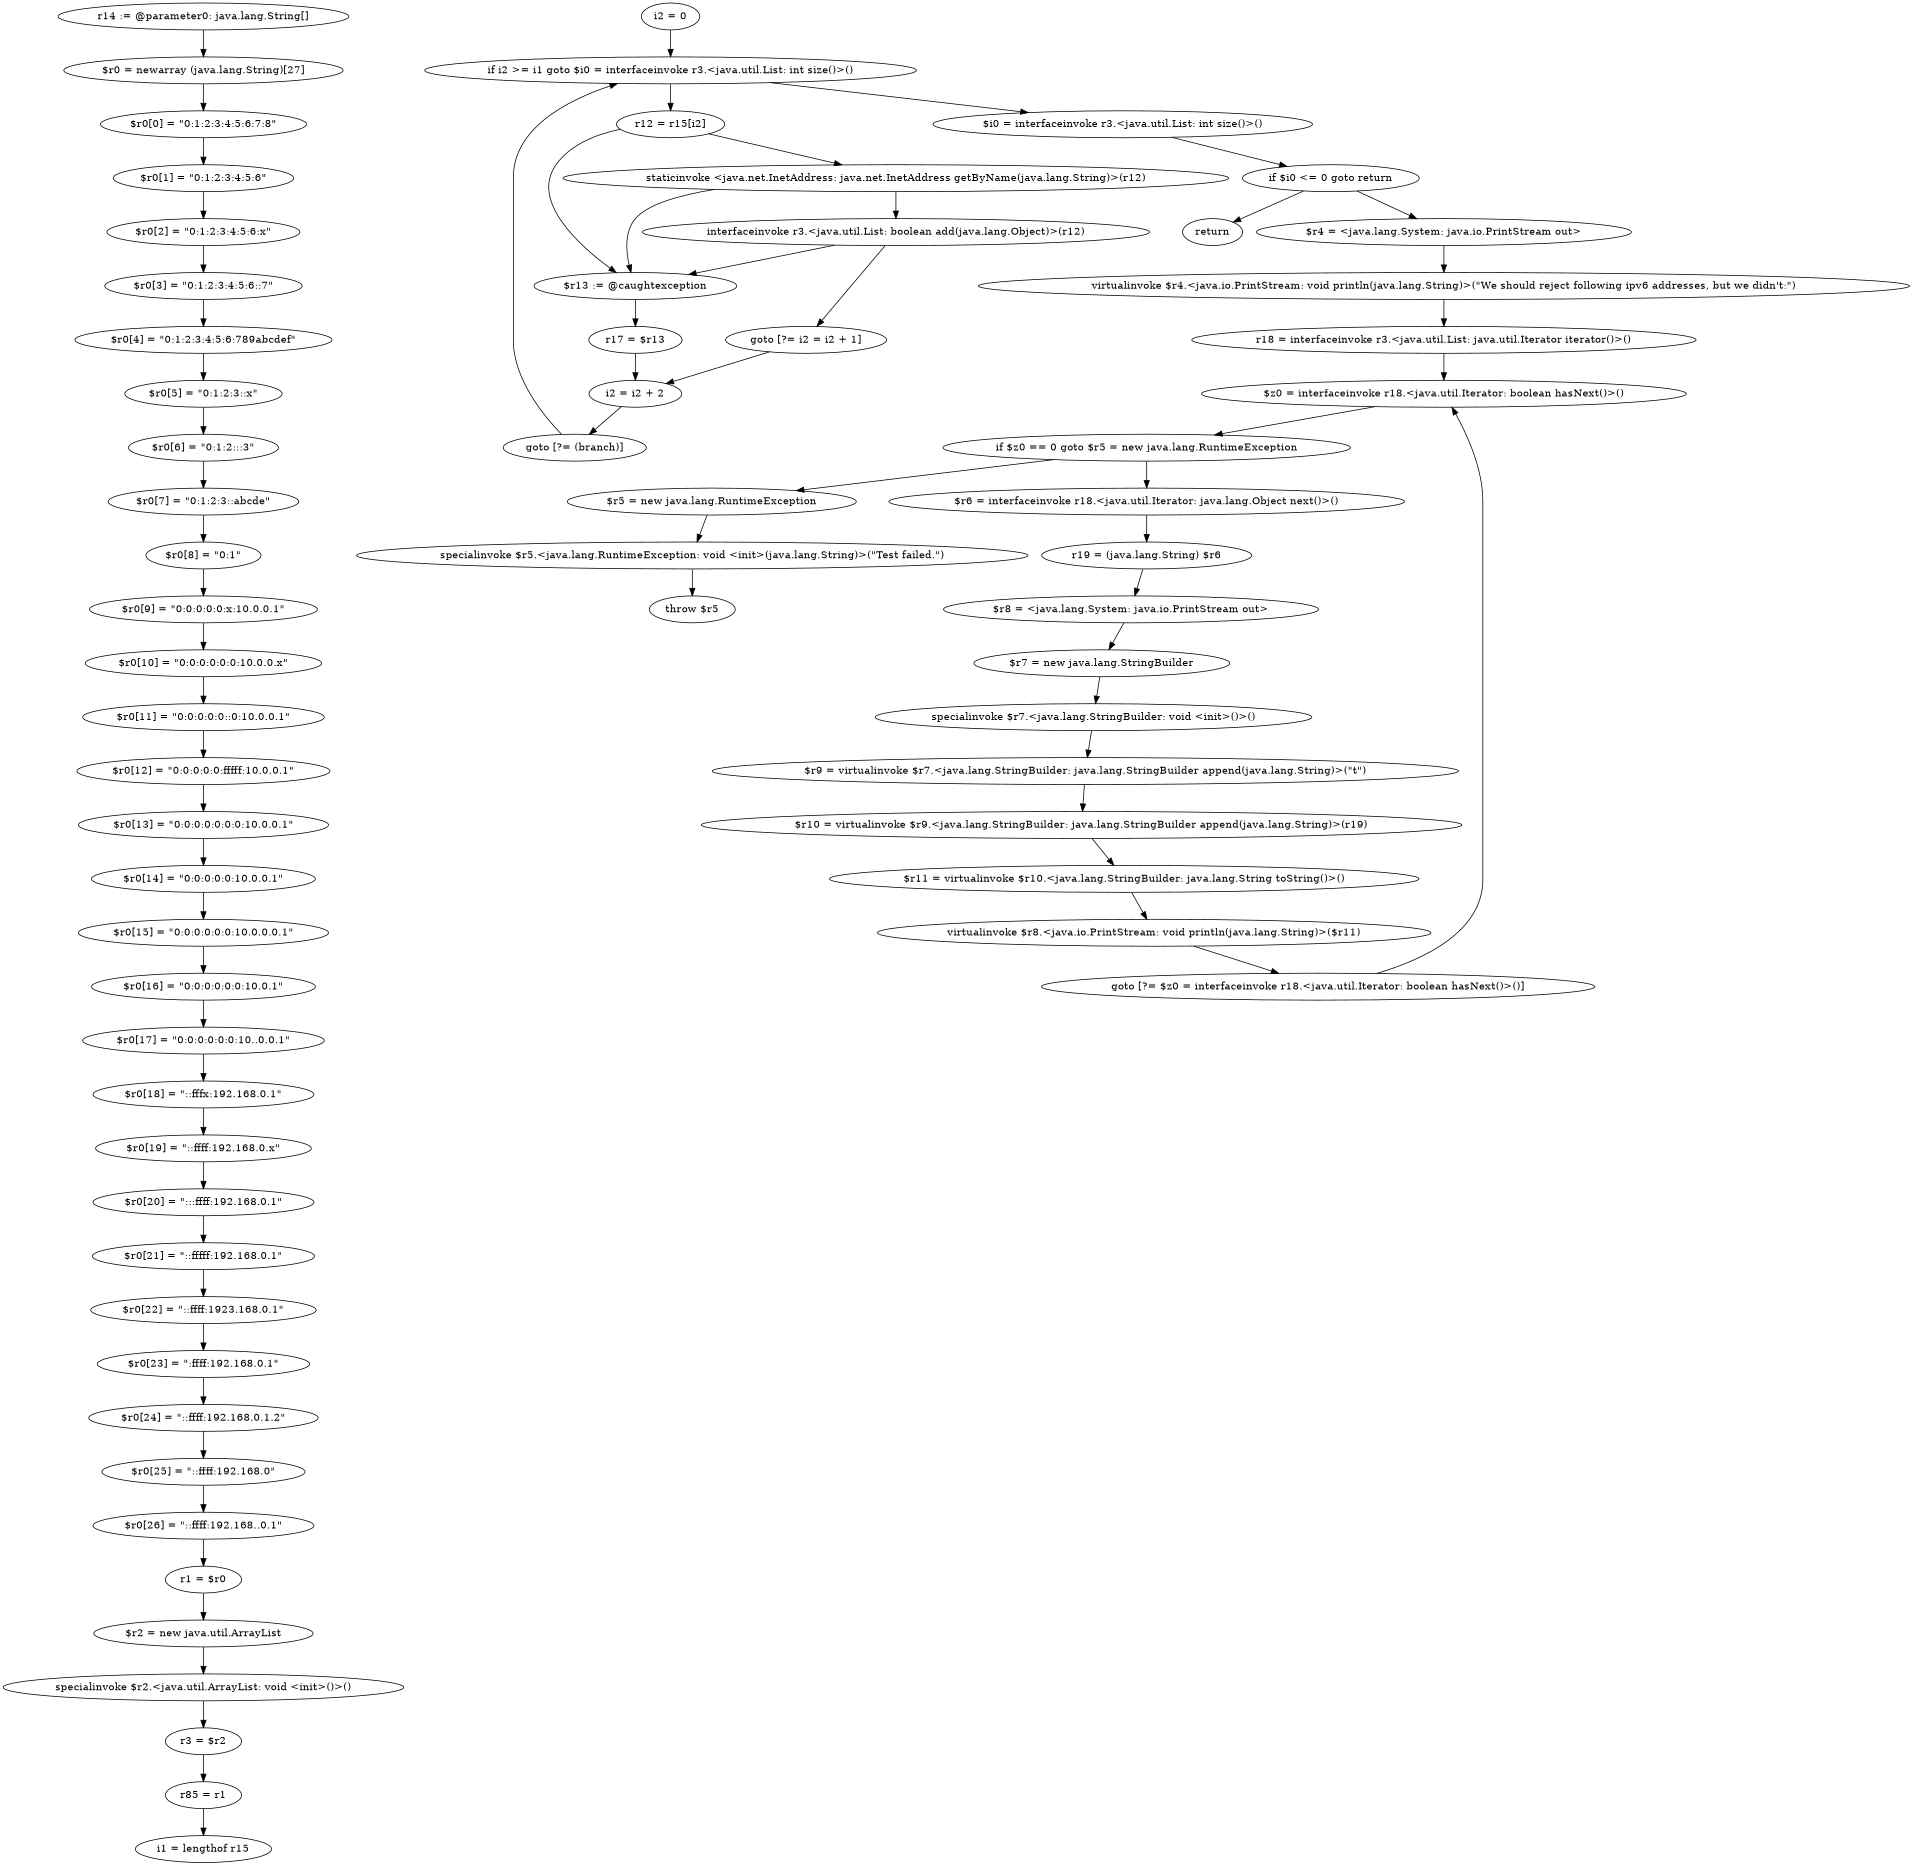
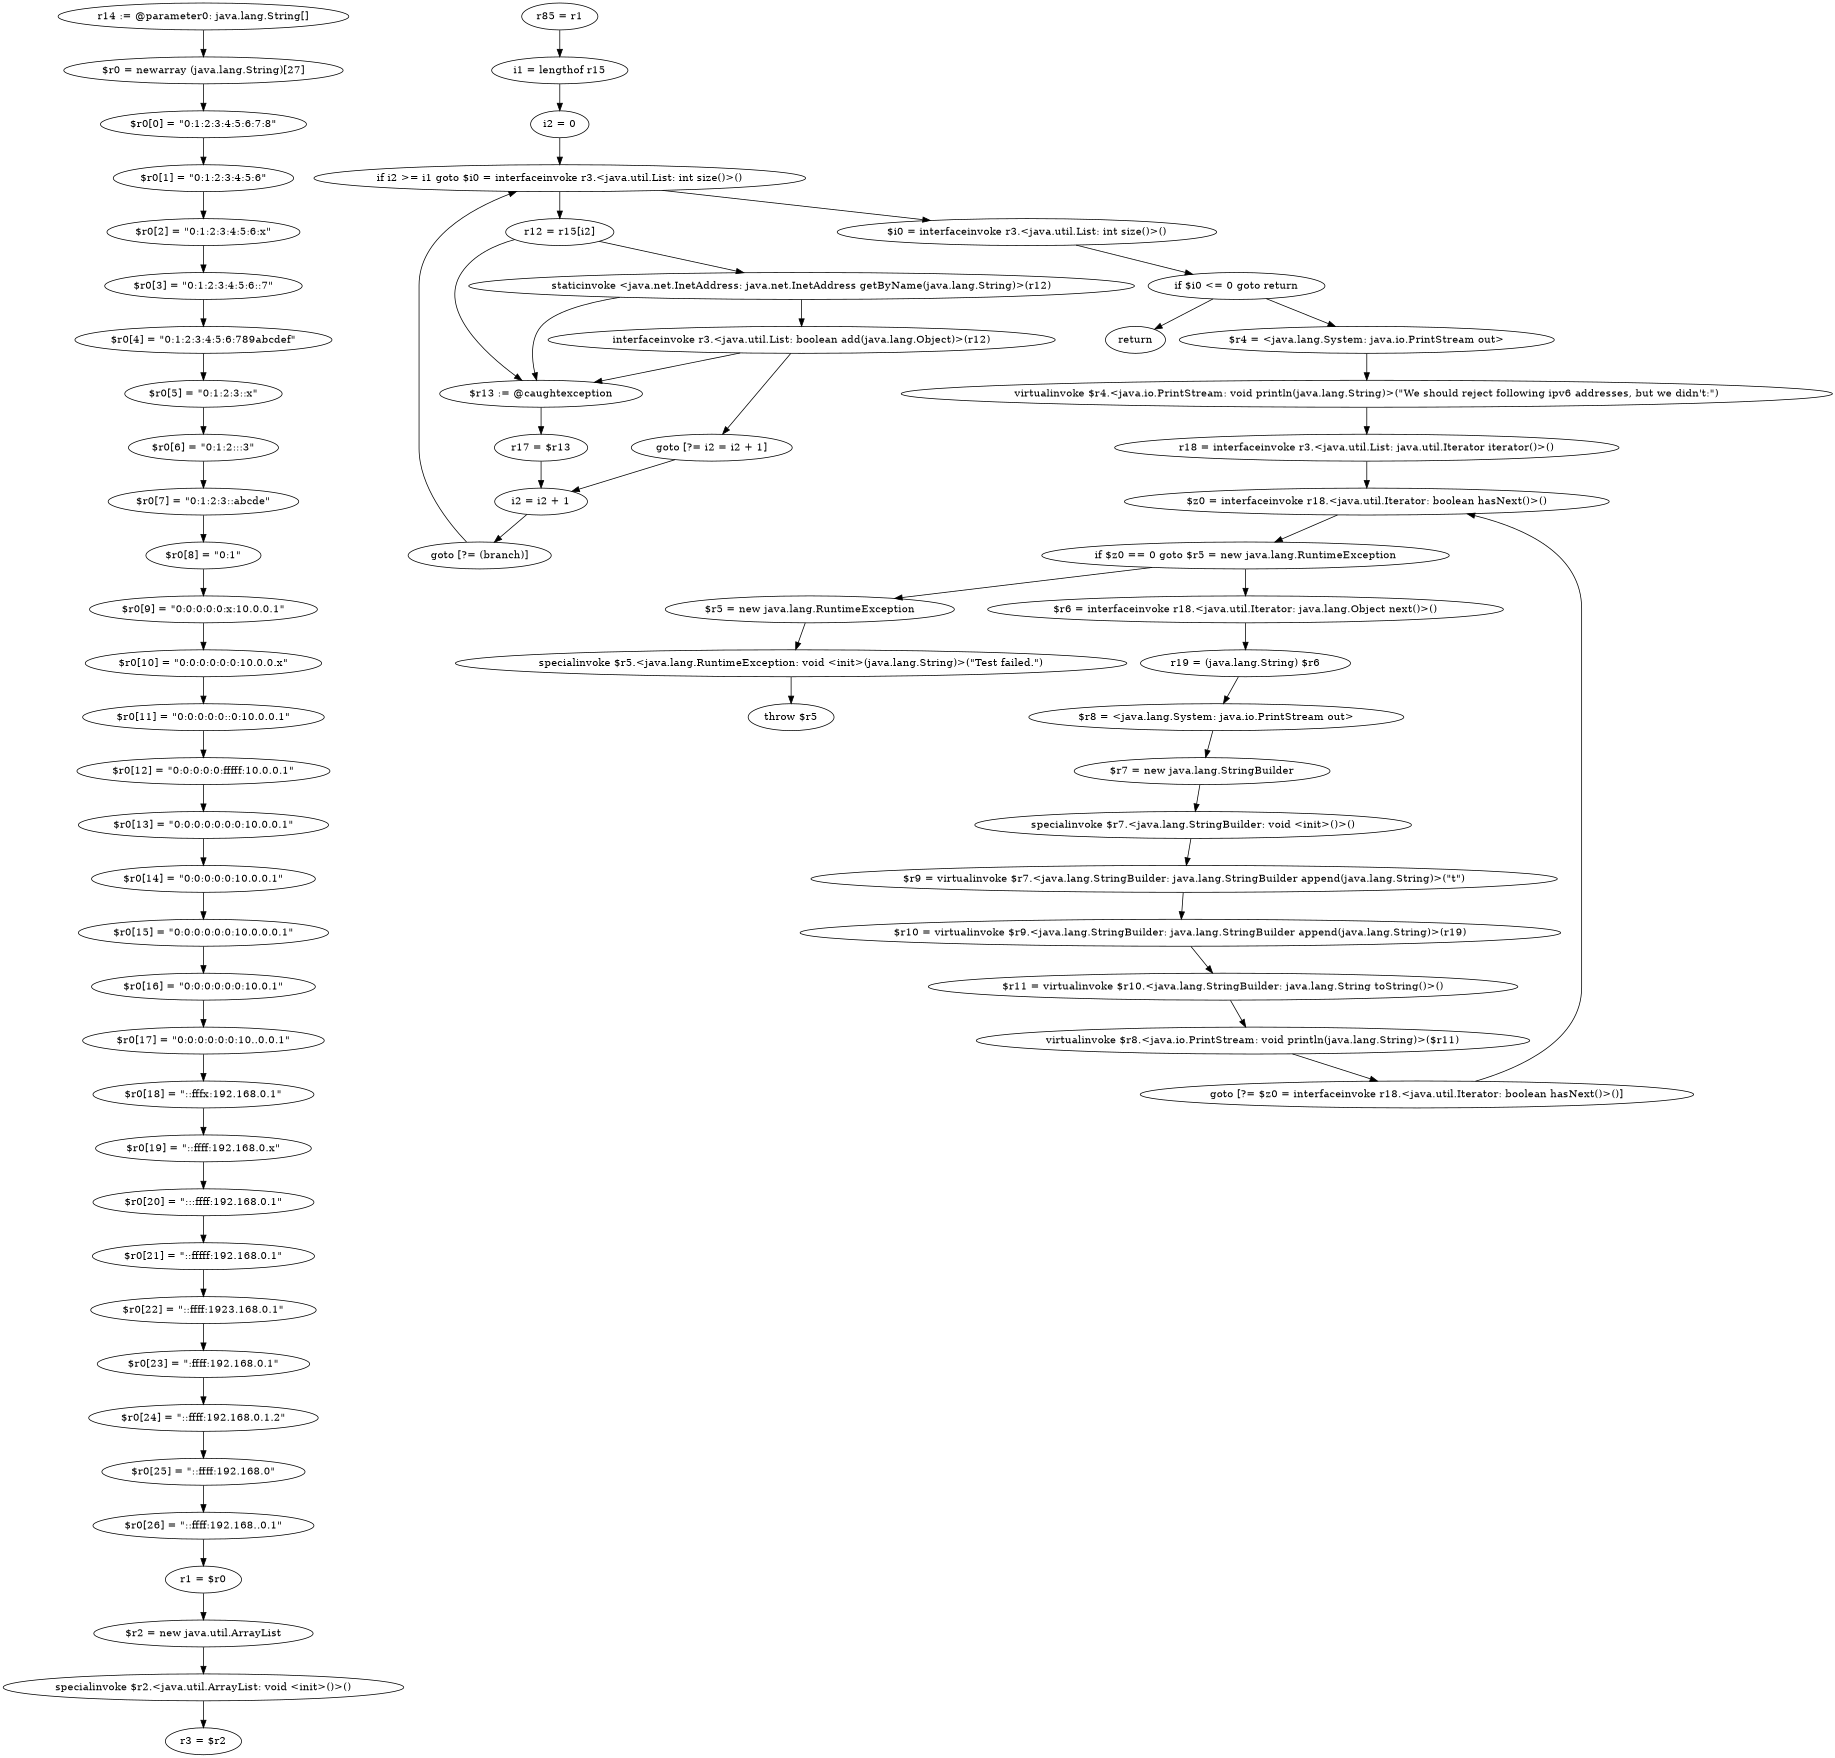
none -> (560, 94)
(635, 394) -> (541, 502)
(203, 1765) -> none
